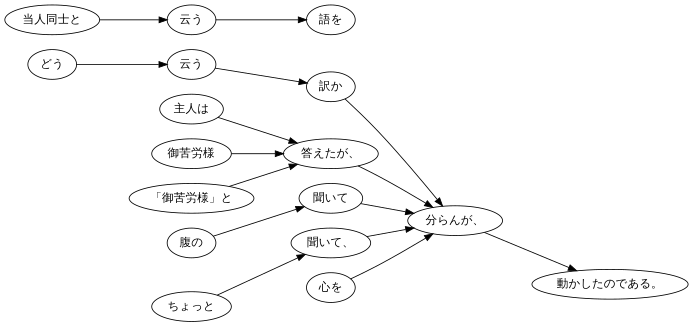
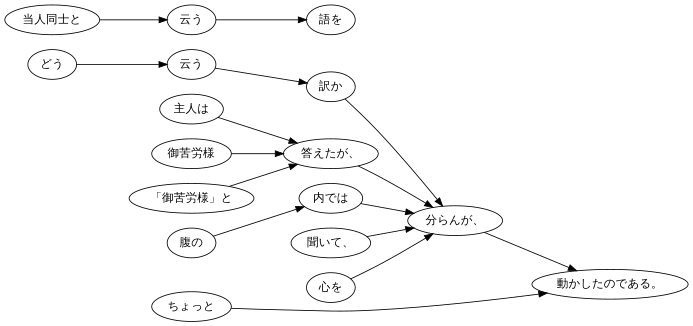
(331, 198) -> (331, 198)
(257, 276) -> (385, 309)
